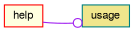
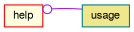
(58, 23) -> (67, 9)
